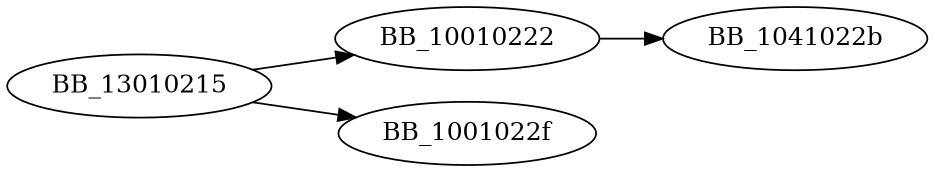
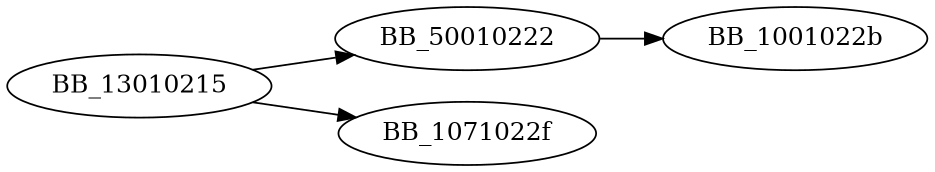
(467, 39) -> (467, 39)
(795, 39) -> (795, 39)
(467, 133) -> (467, 133)
